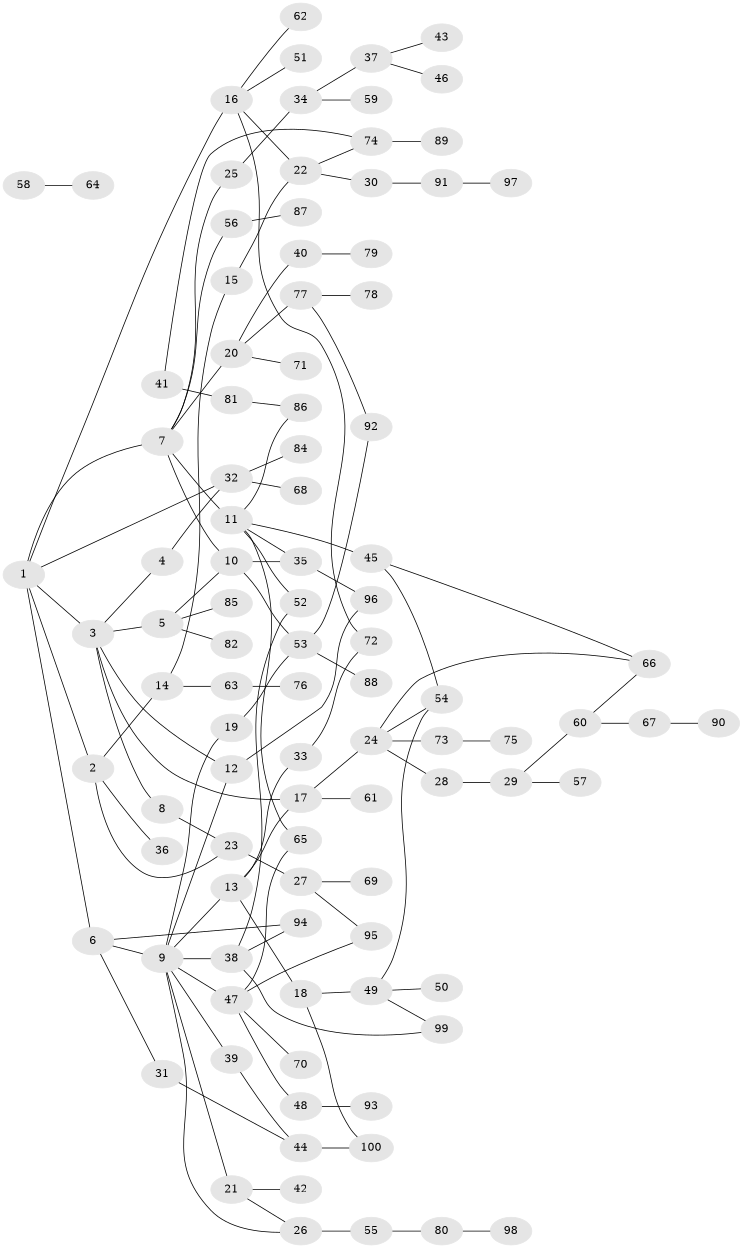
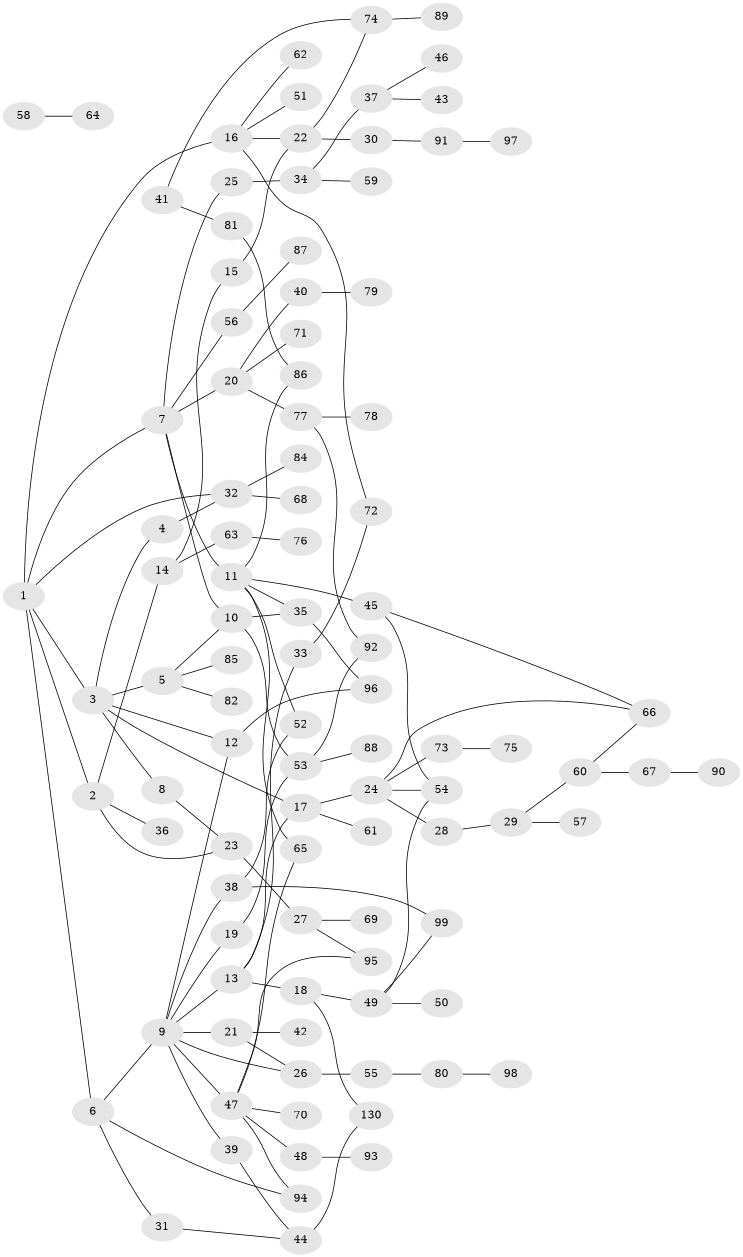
(271, 939) -> (265, 1153)
(371, 1148) -> (371, 1116)
